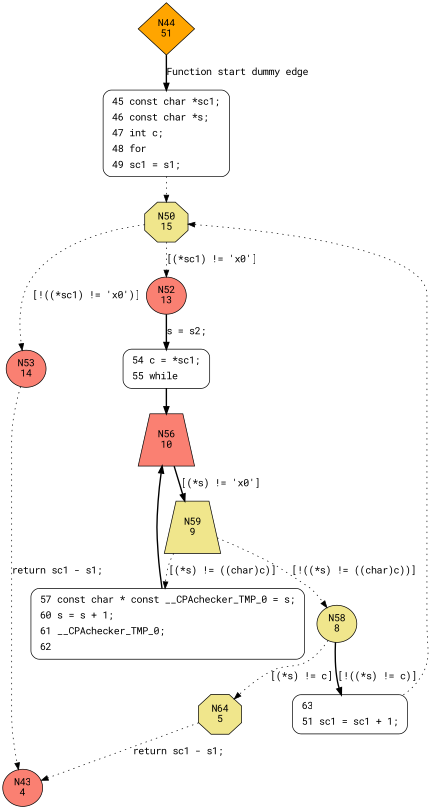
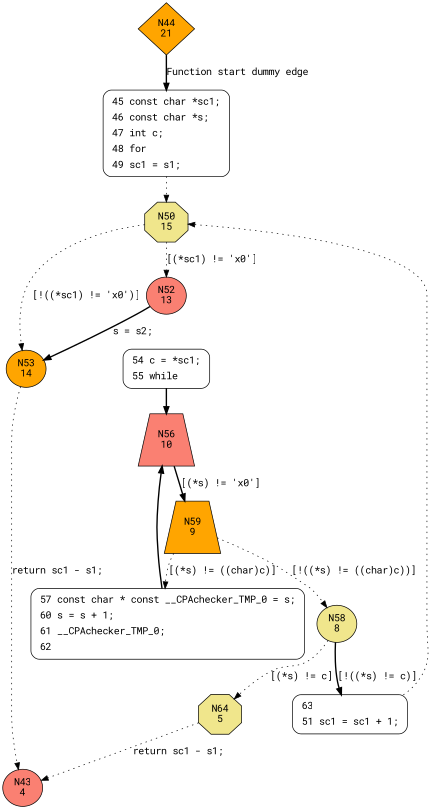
(166, 29) -> (166, 29)
(166, 328) -> (101, 333)
(26, 369) -> (26, 369)
(192, 527) -> (192, 527)
